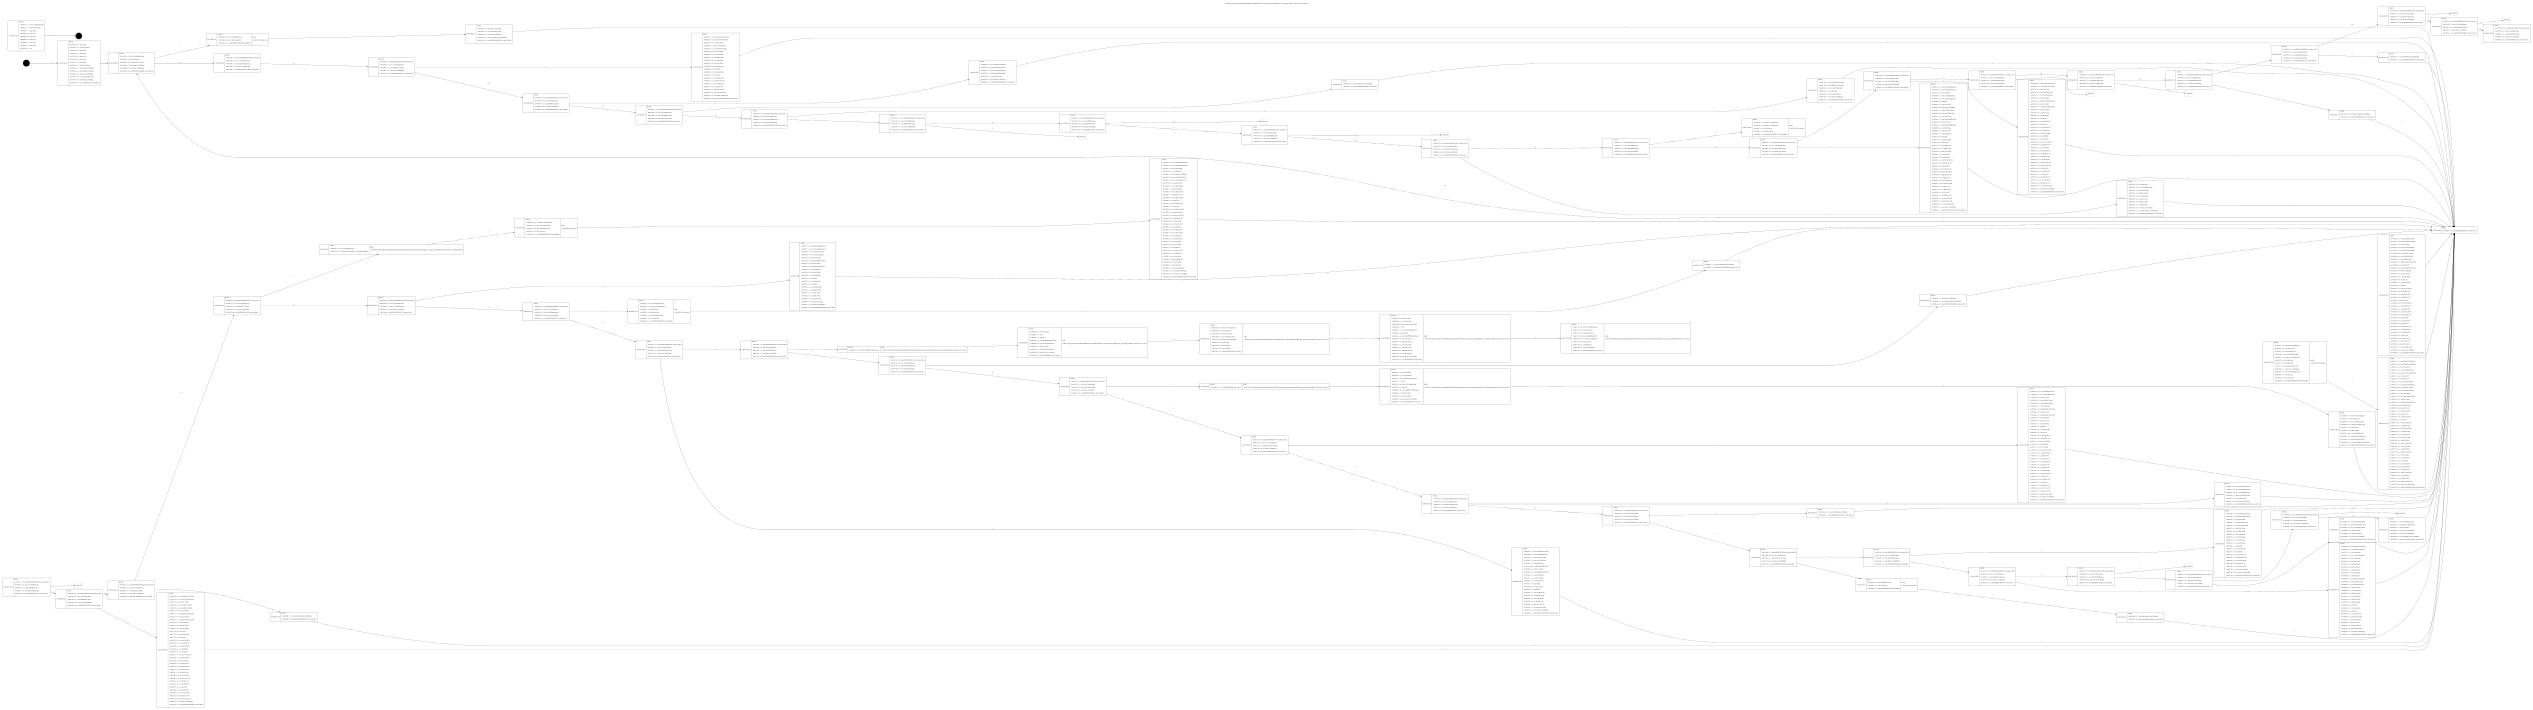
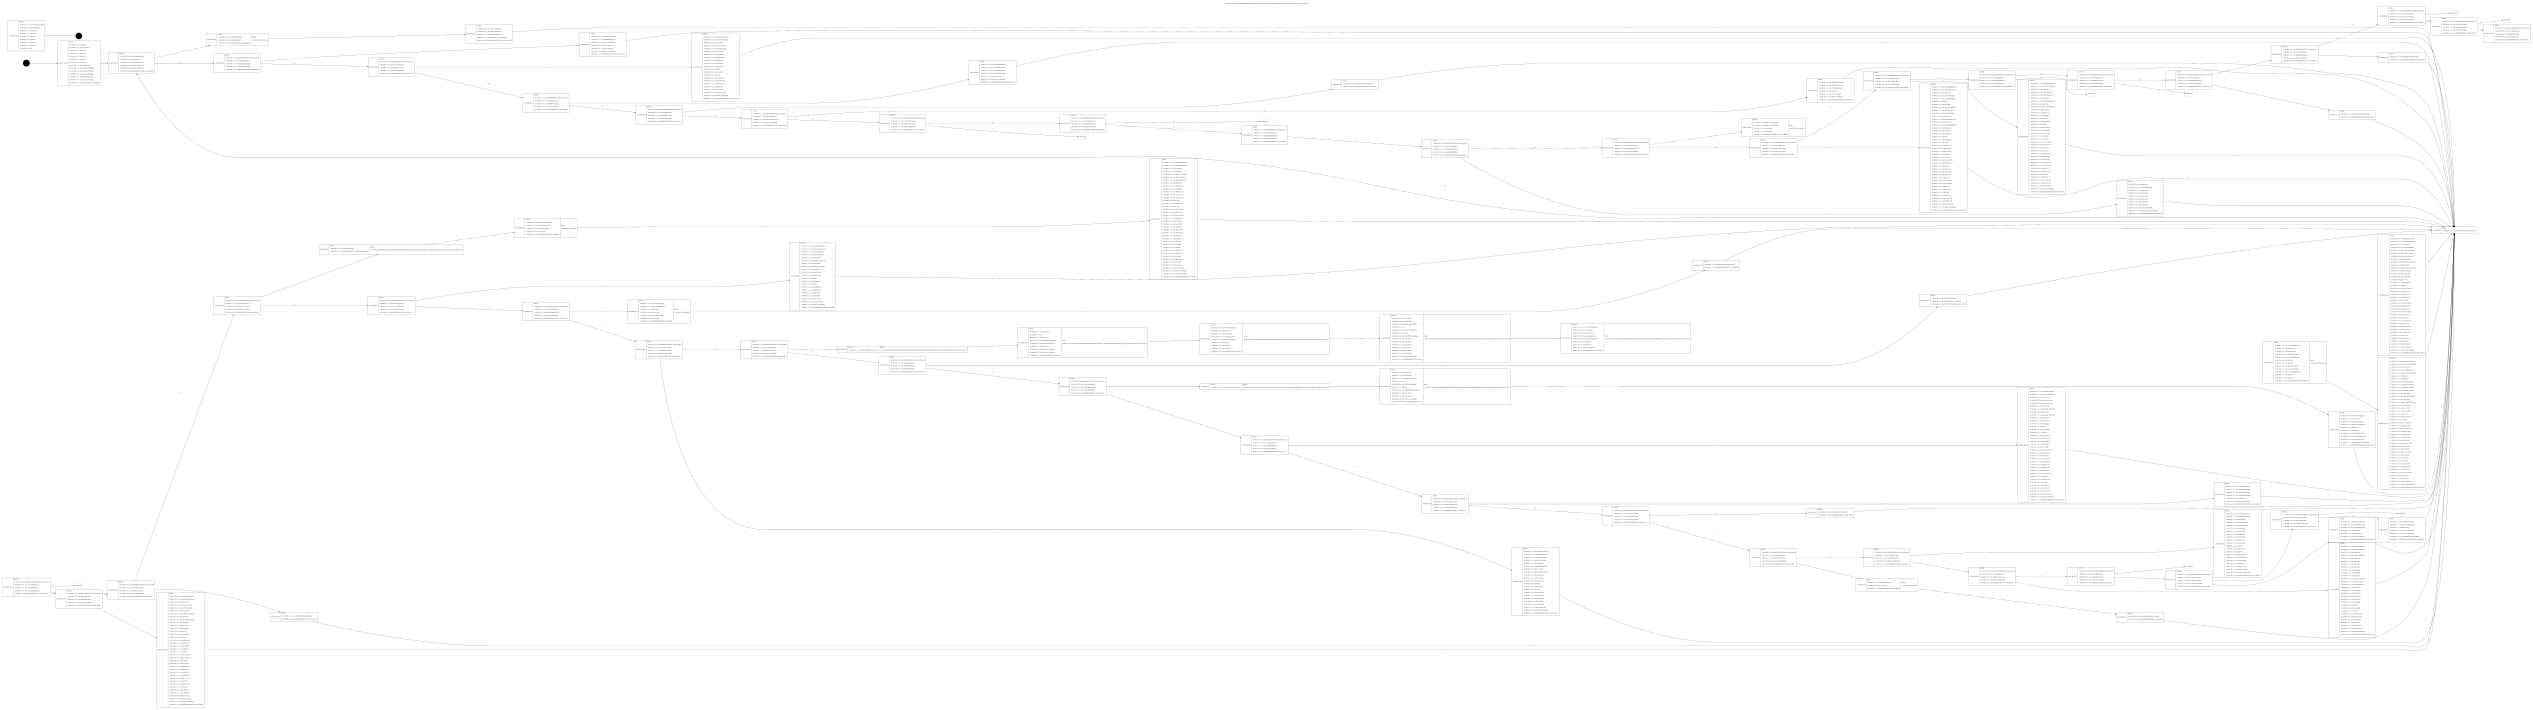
none -> (603, 45)
(1445, 135) -> none
